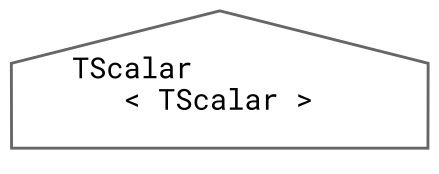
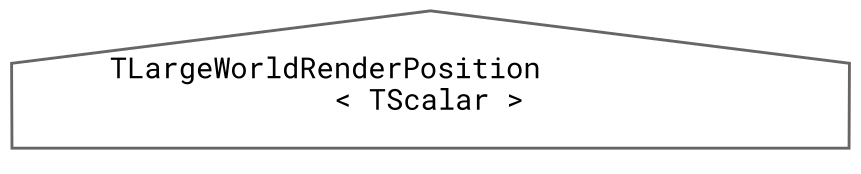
(220, 87) -> (431, 87)
